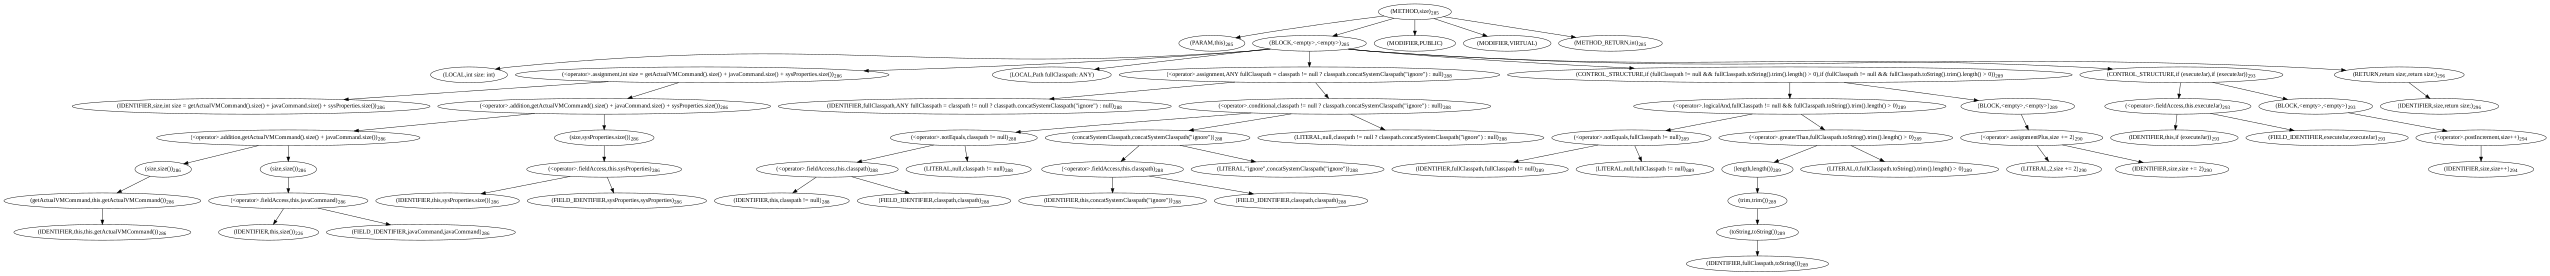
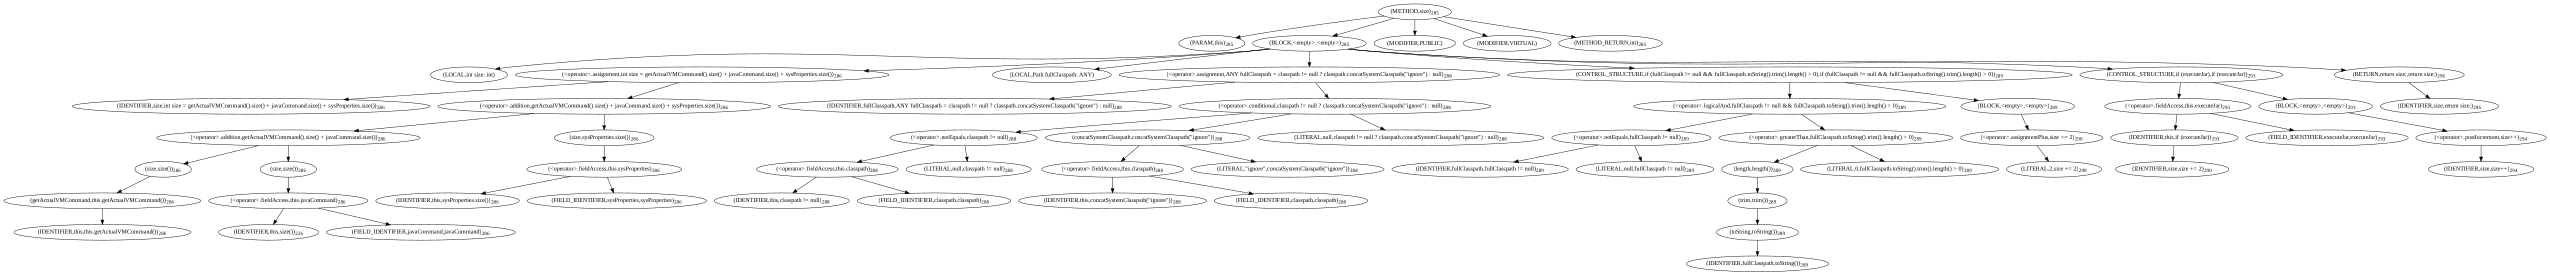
(2101, 153) -> (2173, 151)
(1690, 169) -> (1690, 169)
